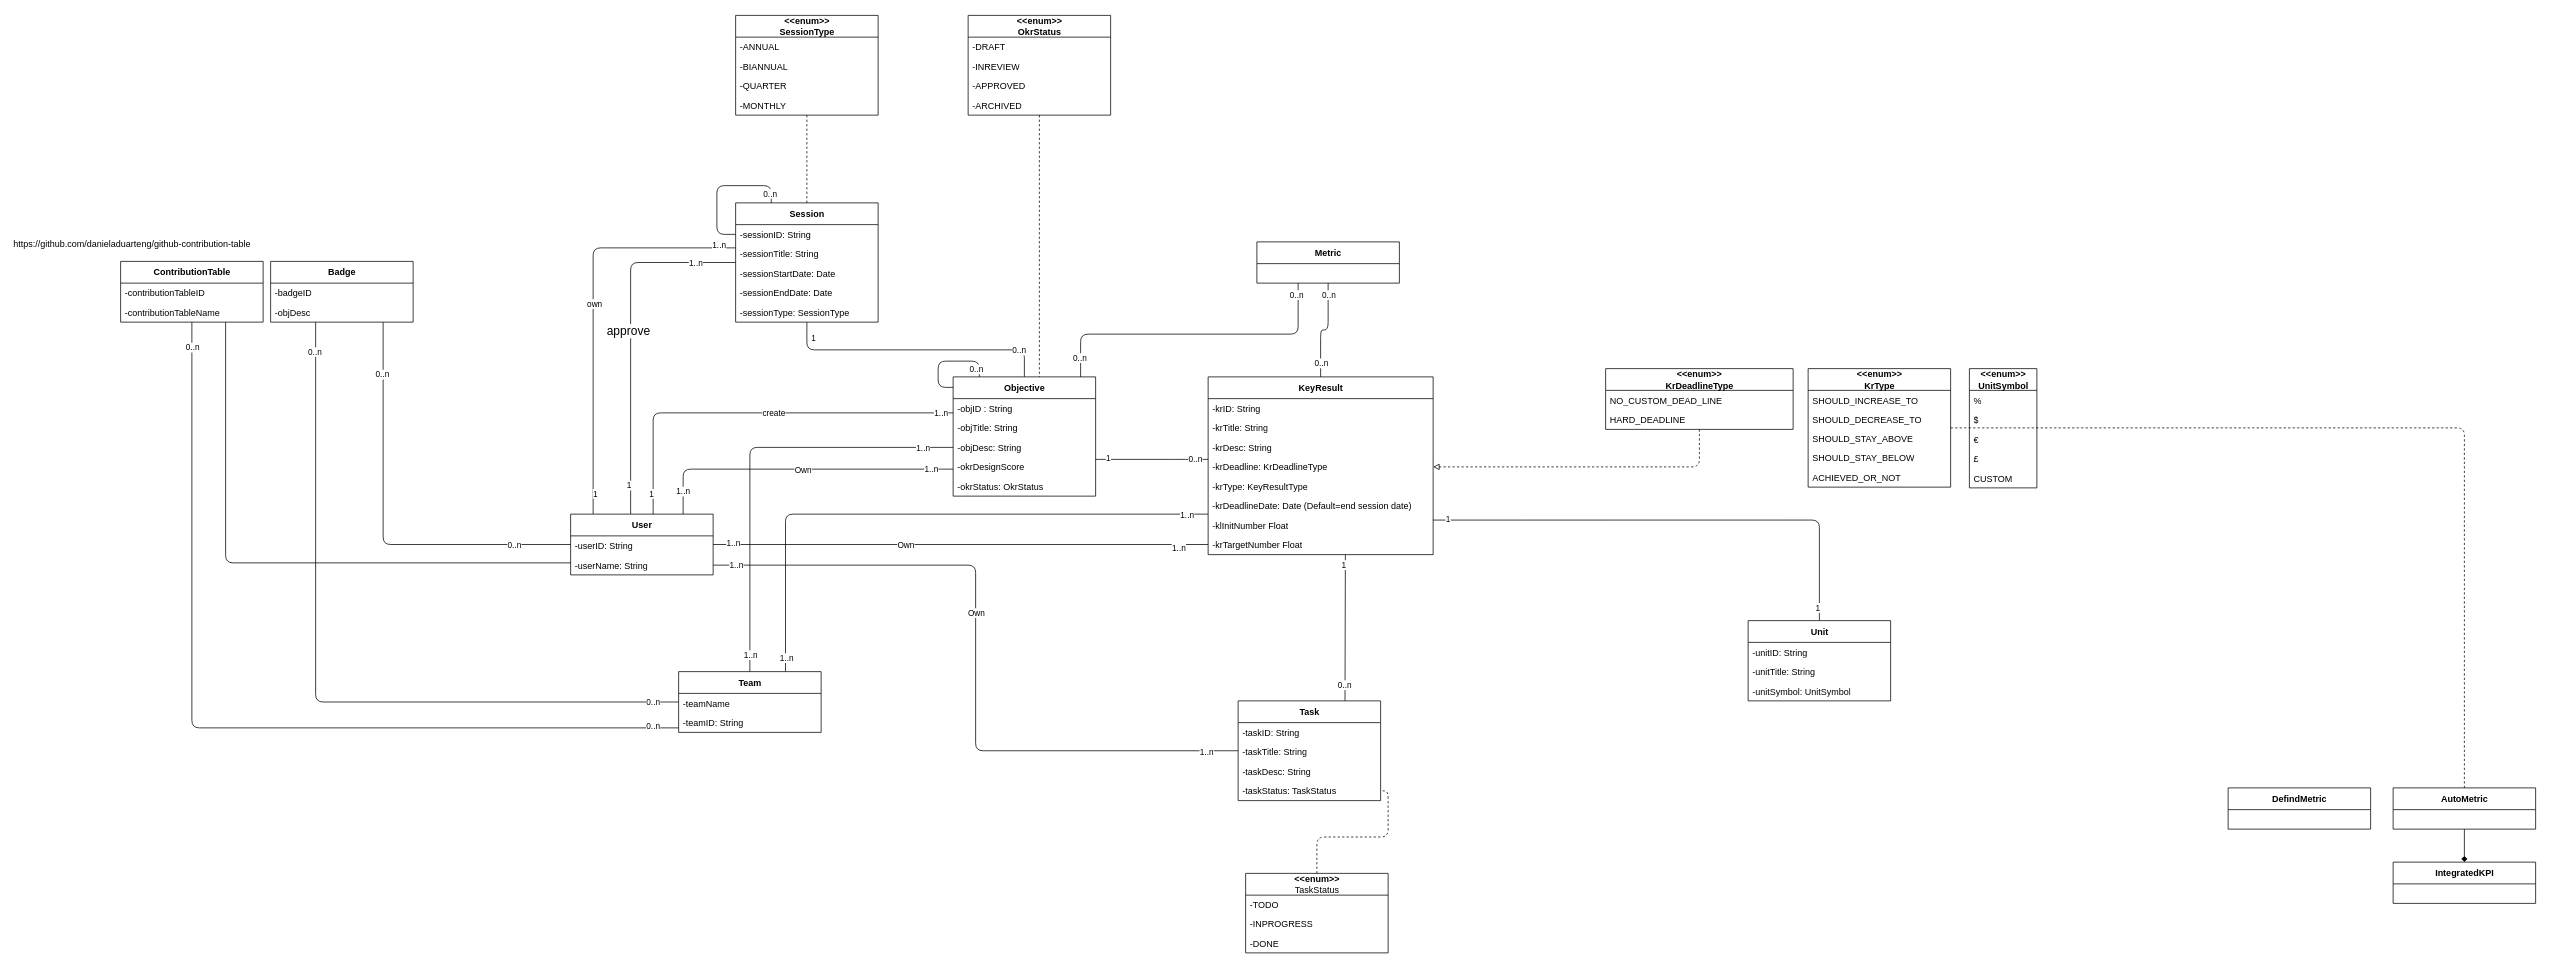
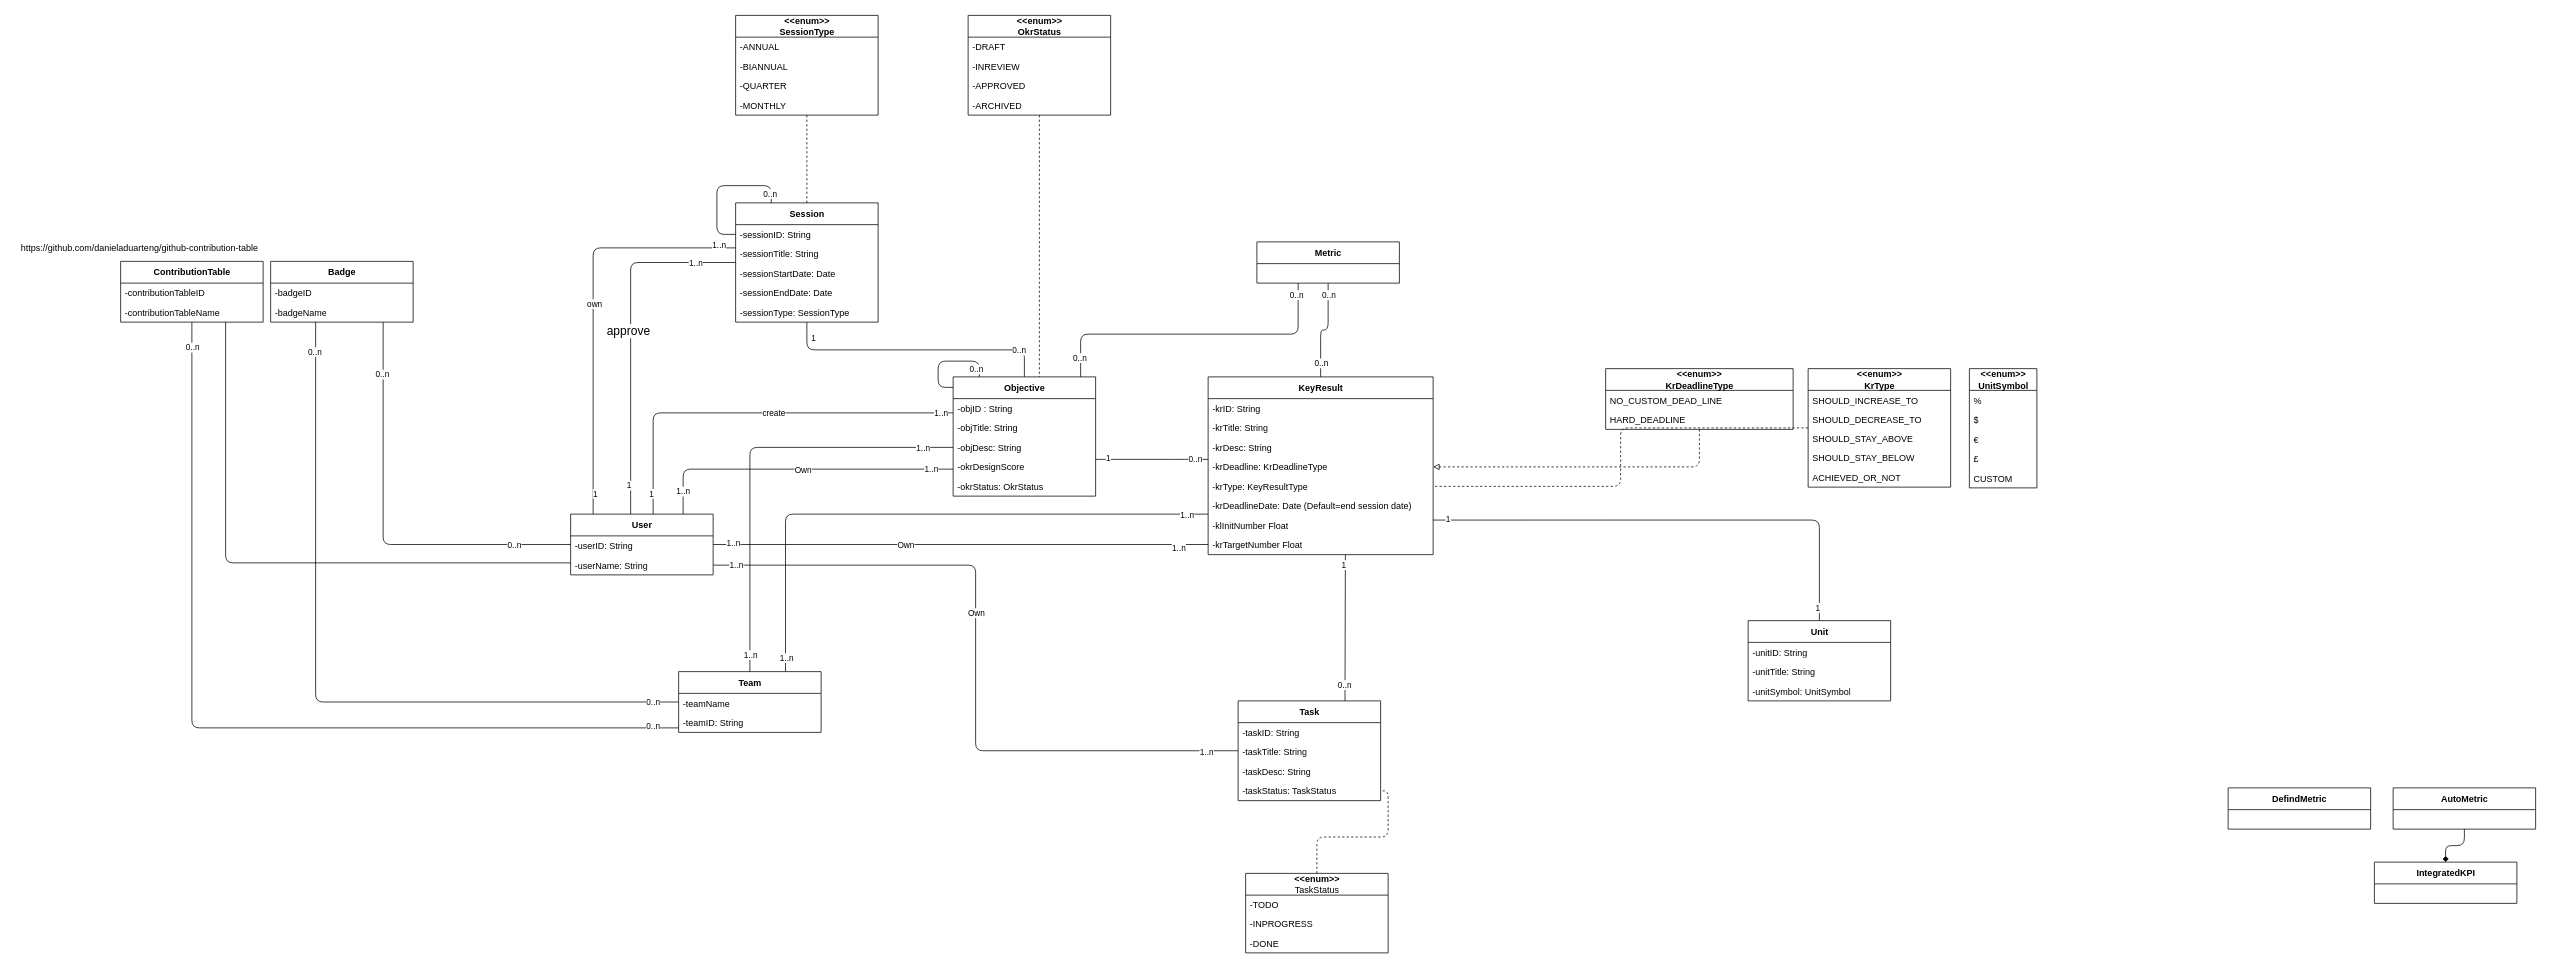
(132, 244) -> (139, 248)
(295, 313) -> (300, 313)
(2386, 428) -> (1552, 486)
(2464, 883) -> (2445, 883)
